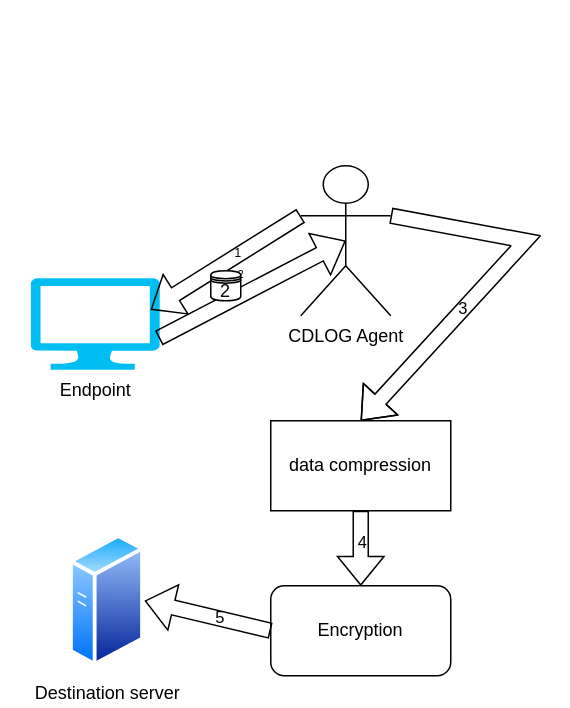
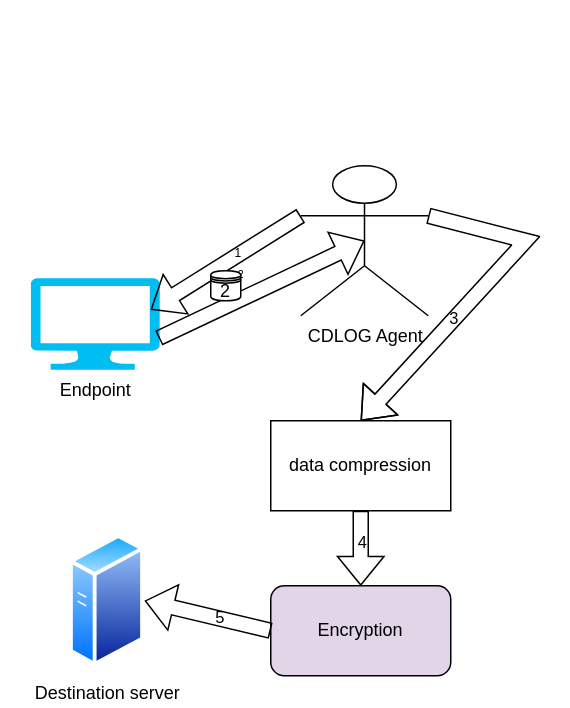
(346, 241) -> (365, 241)
(361, 631) -> (361, 631)
